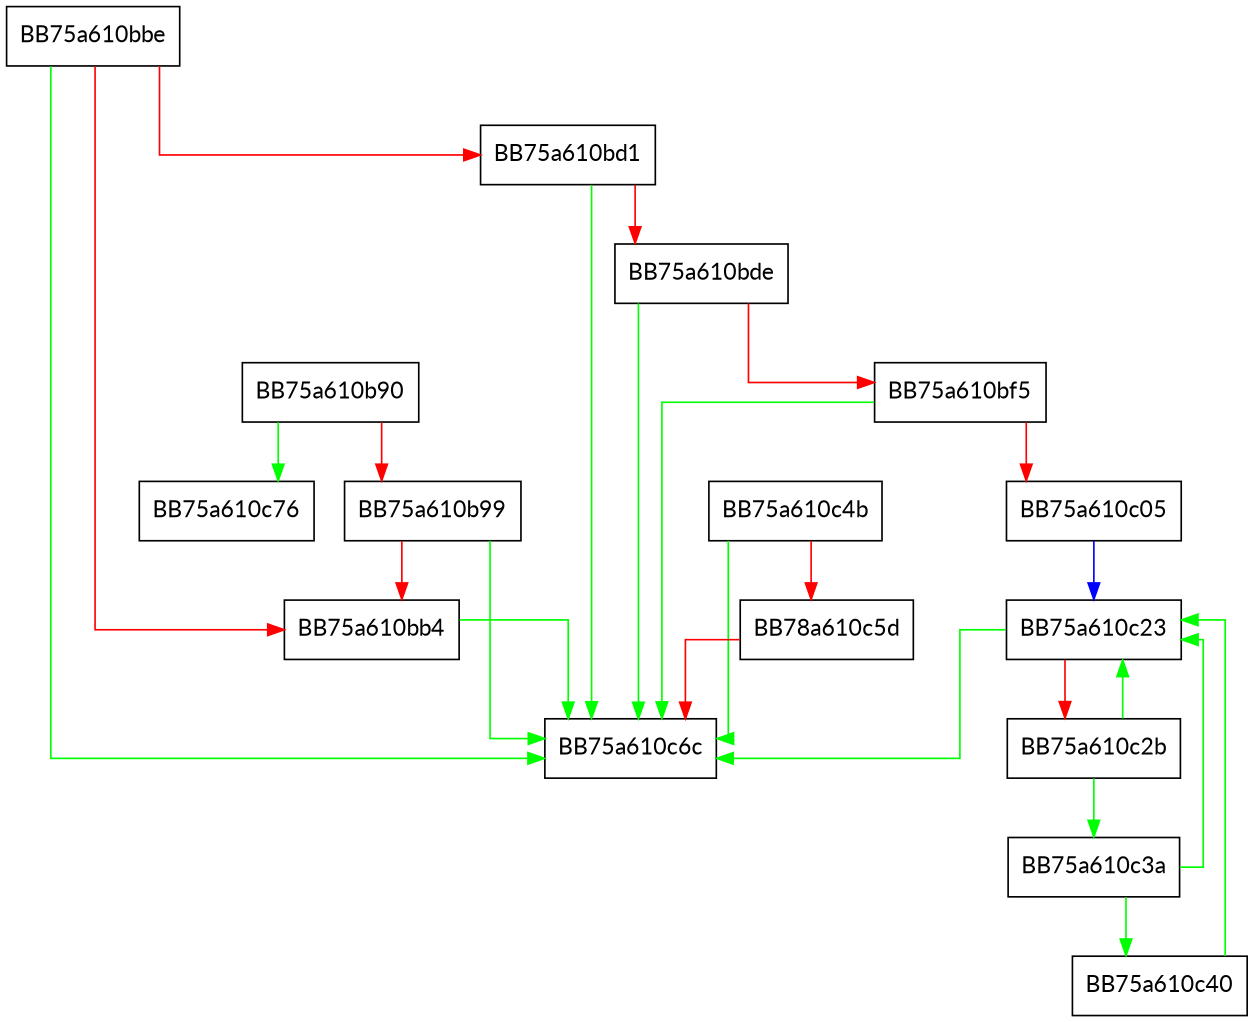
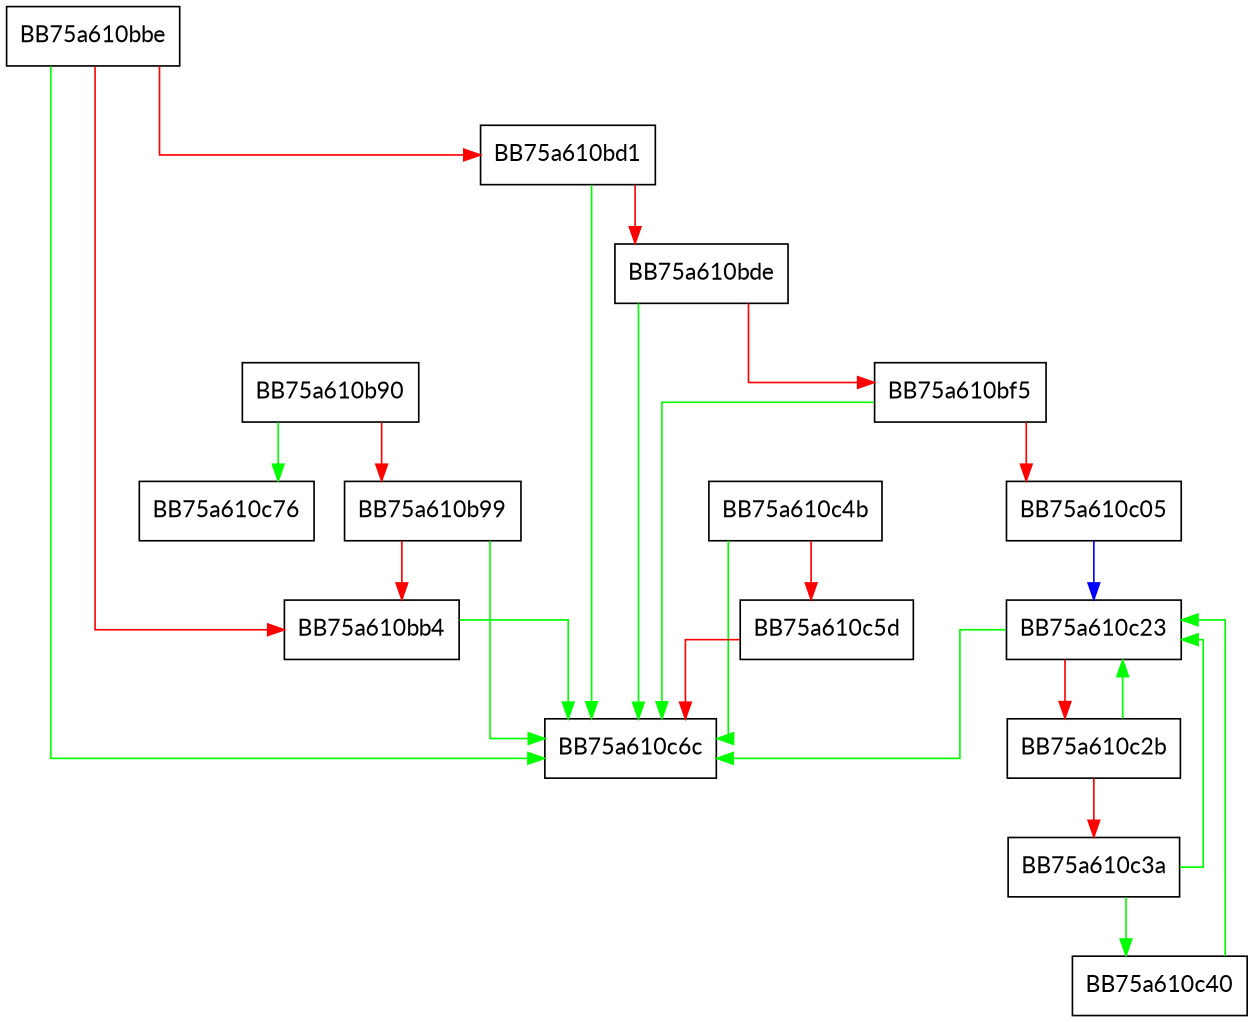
(827, 630) -> (827, 630)
(1094, 799) -> (1094, 799)
